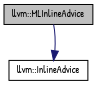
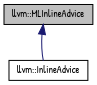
(55, 38) -> (42, 48)
